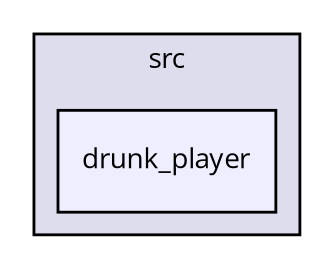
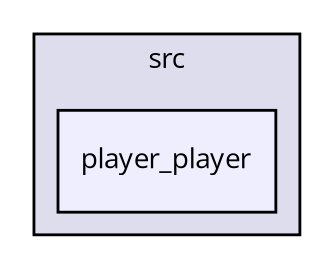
(167, 161) -> (167, 161)
